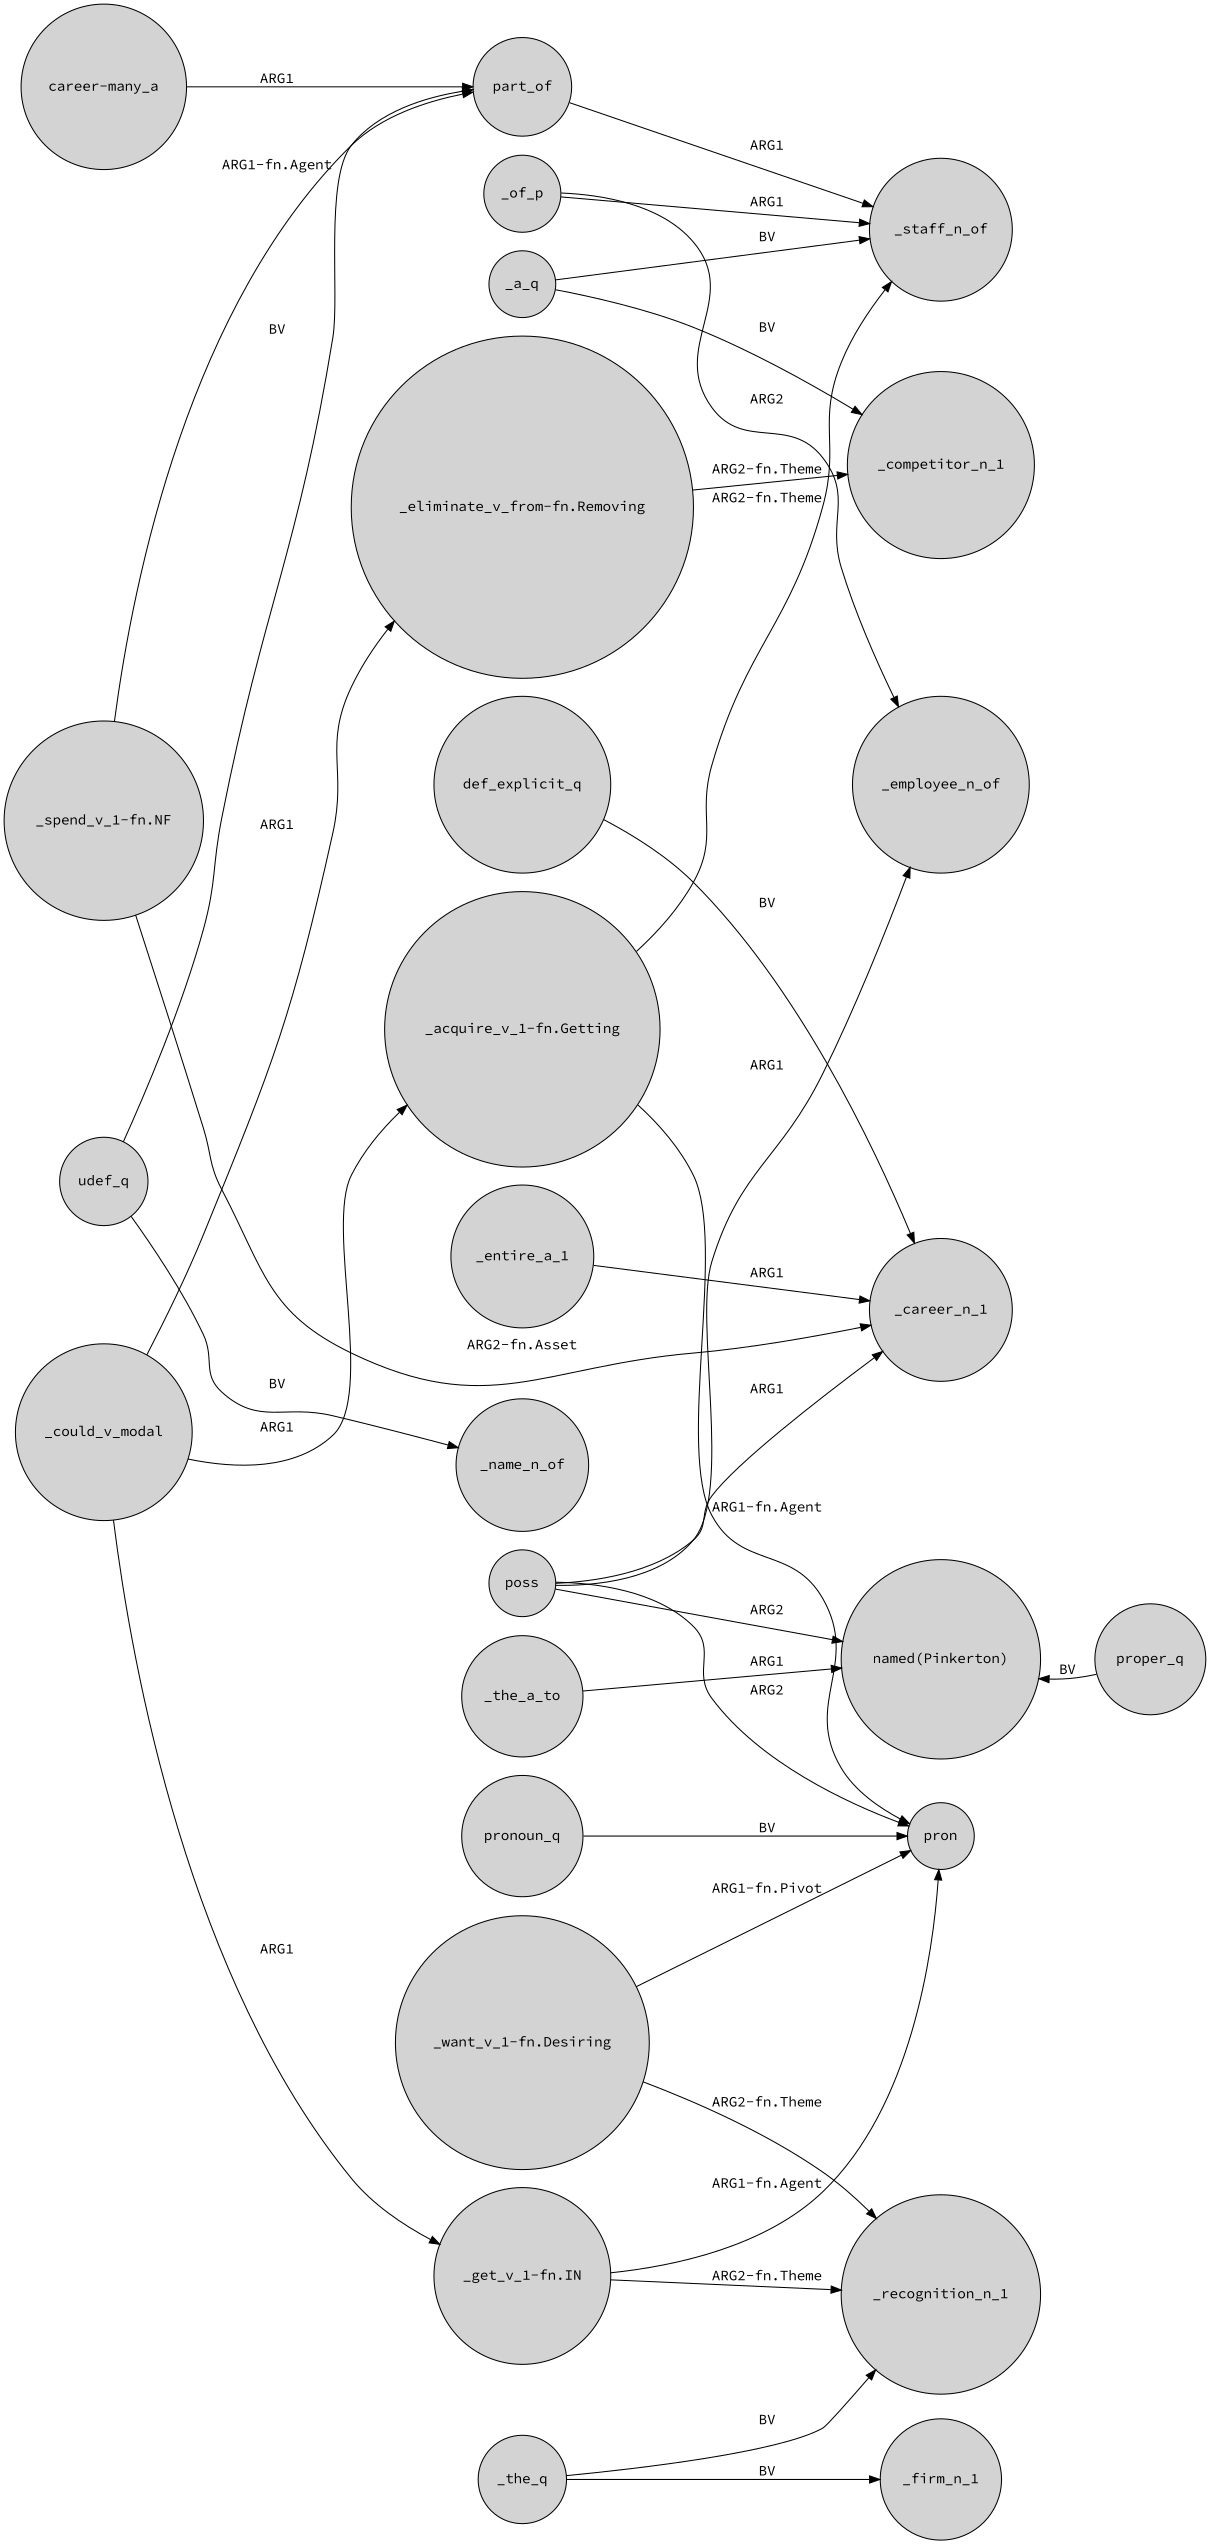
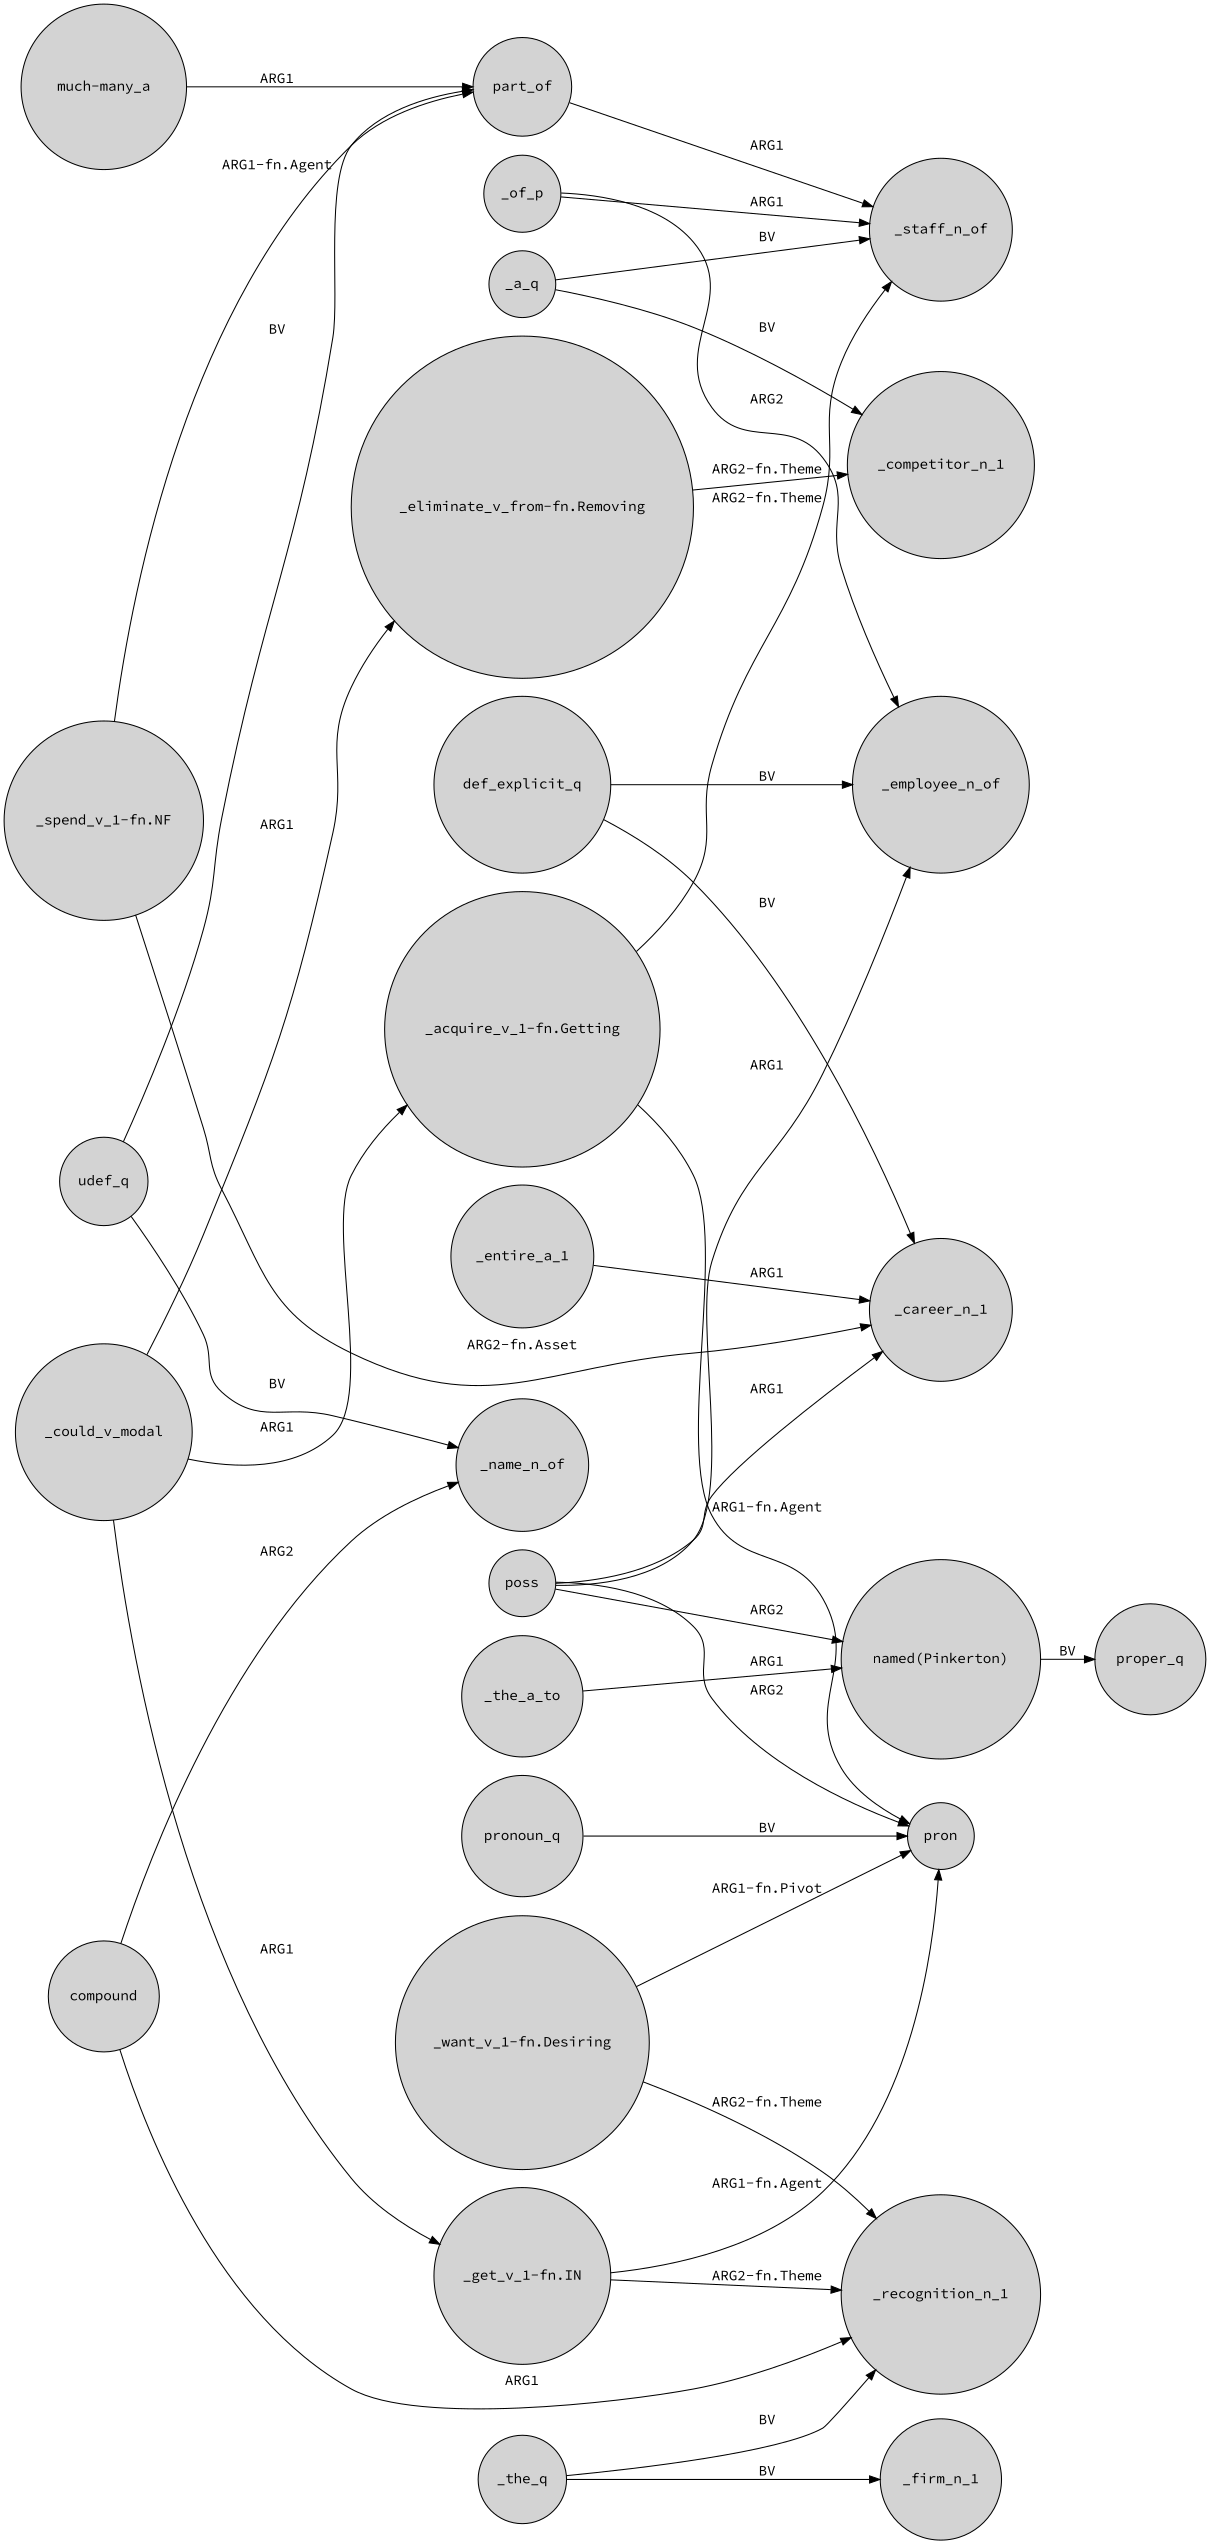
(104, 87) -> (104, 87)
none -> (726, 785)
(1073, 1678) -> (1062, 1659)
none -> (104, 1996)
